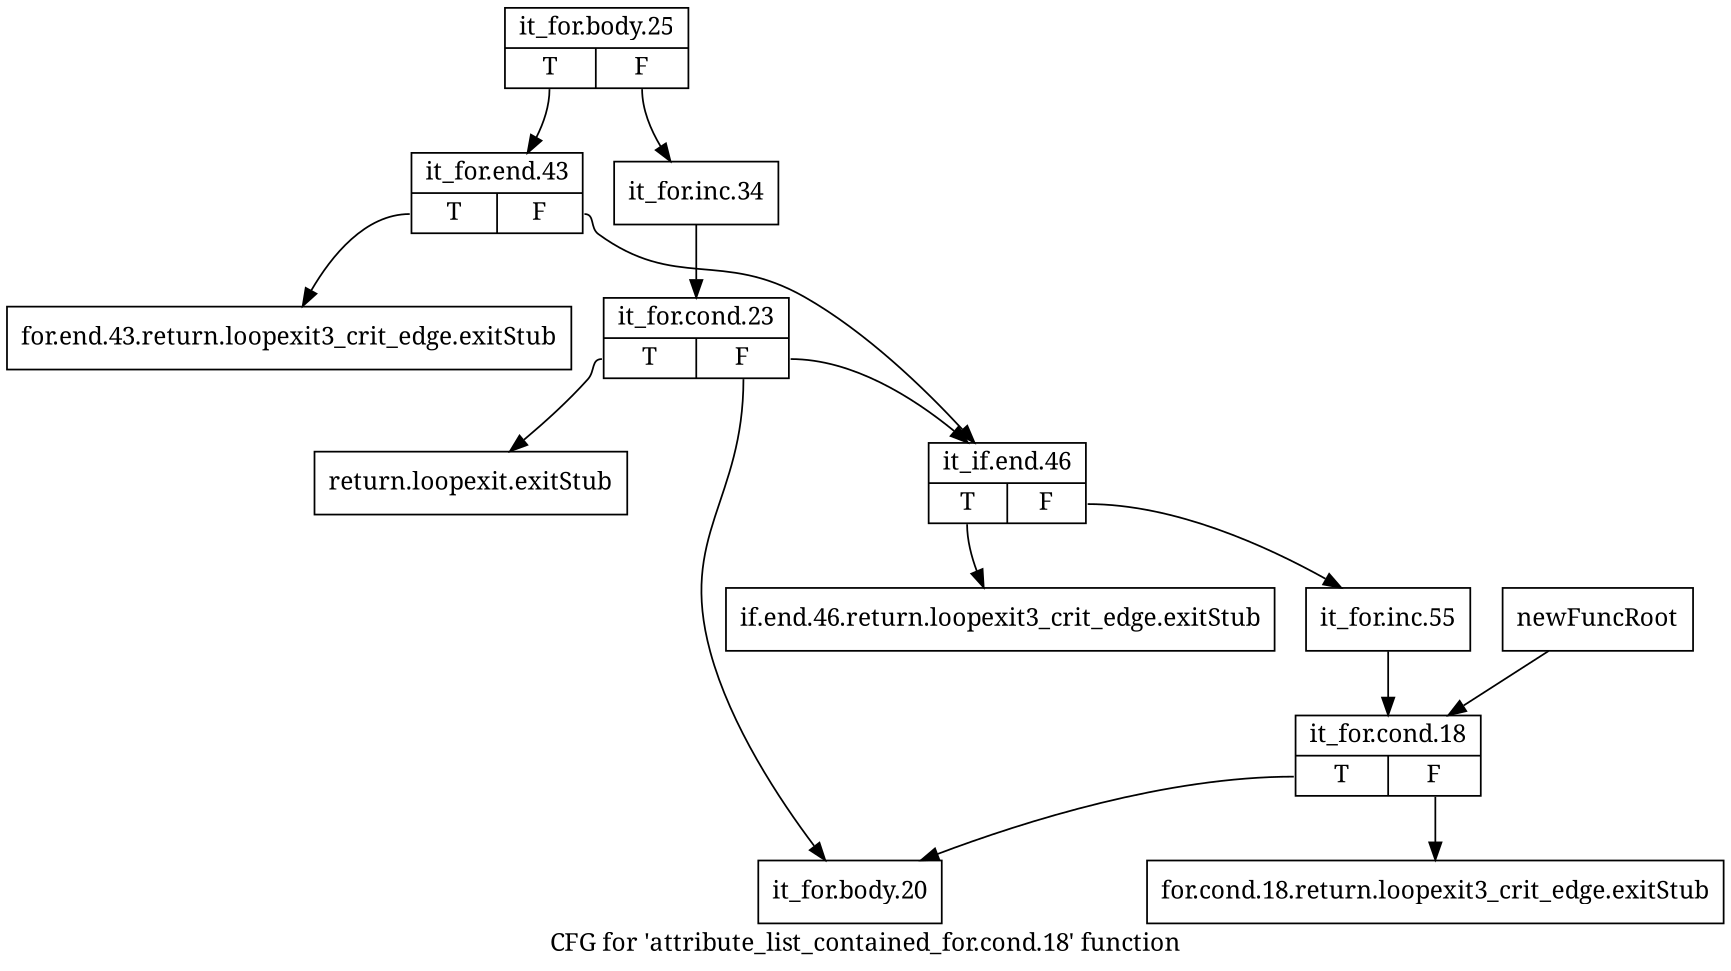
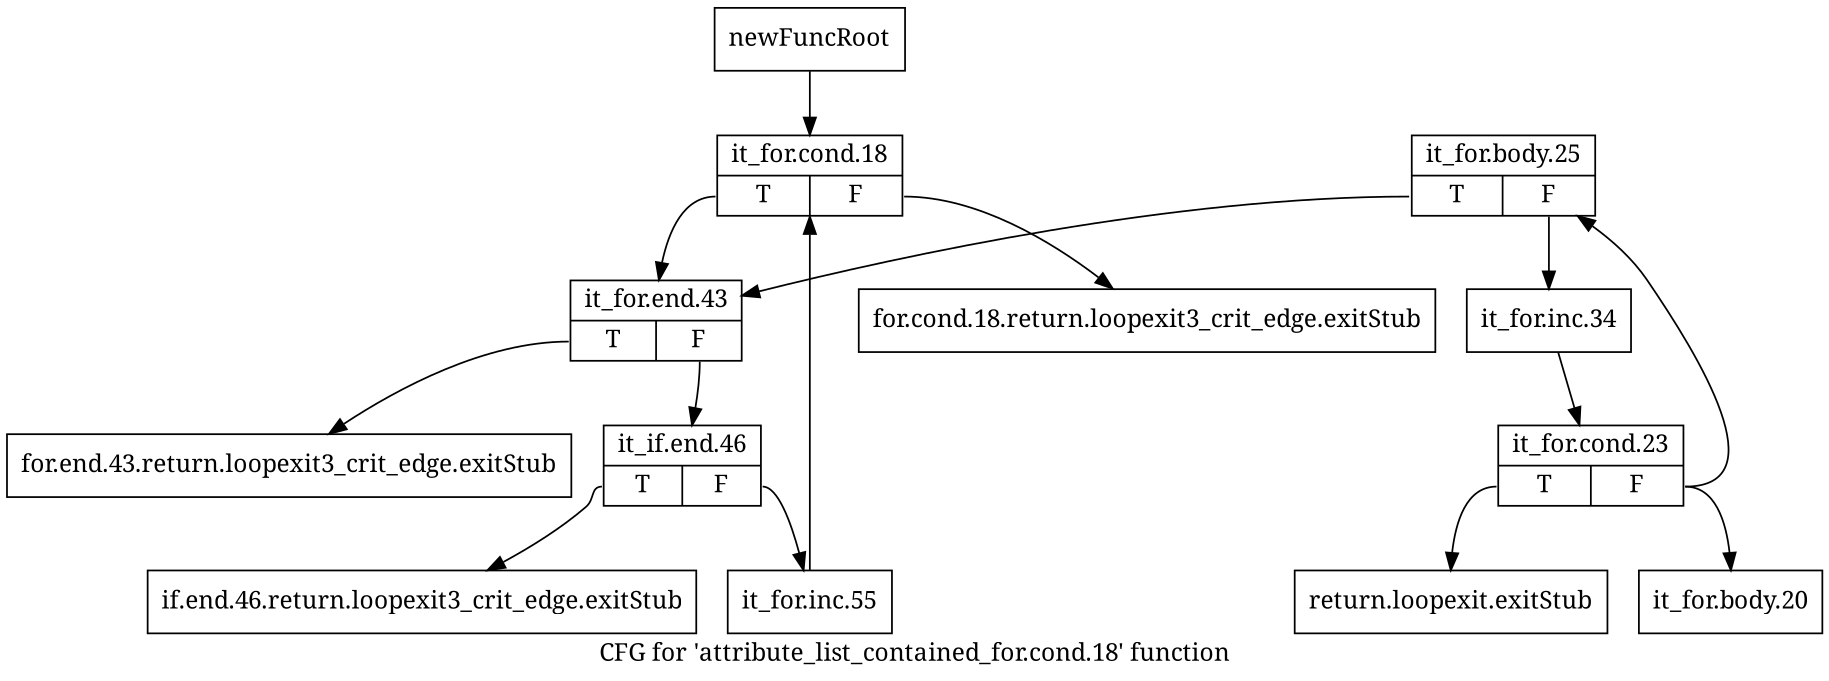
(878, 381) -> (1694, 355)
(1112, 800) -> (678, 220)
